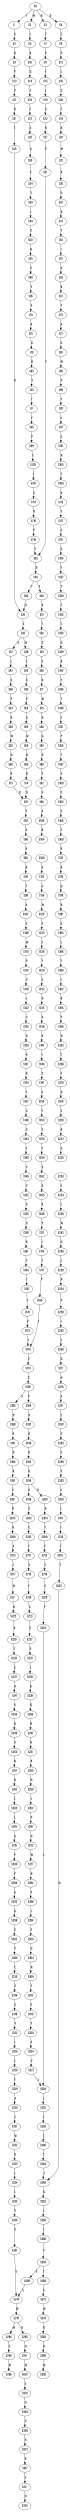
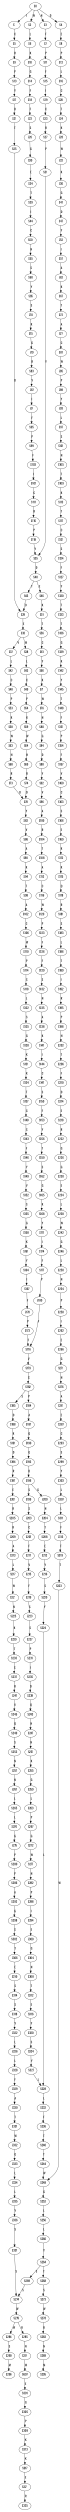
none -> (42, 848)
none -> (61, 1166)
(44, 2174) -> (44, 2174)
